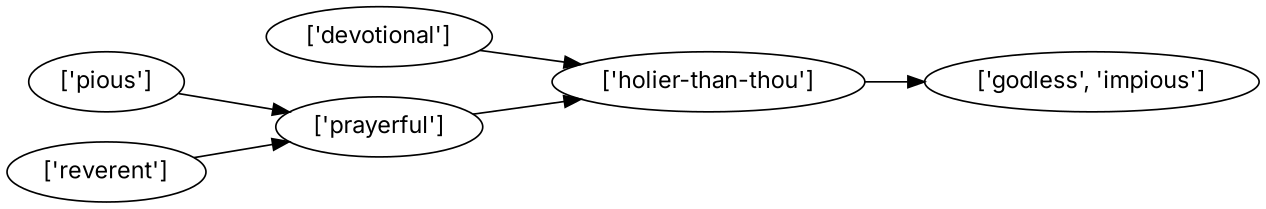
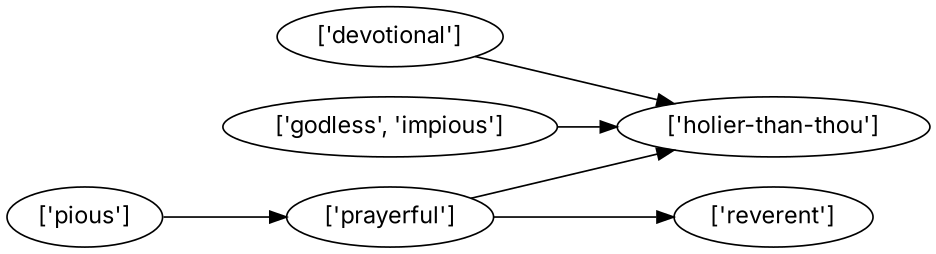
(886, 82) -> (579, 127)
(233, 151) -> (575, 217)
